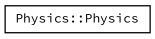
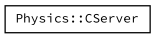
(78, 19) -> (78, 19)
